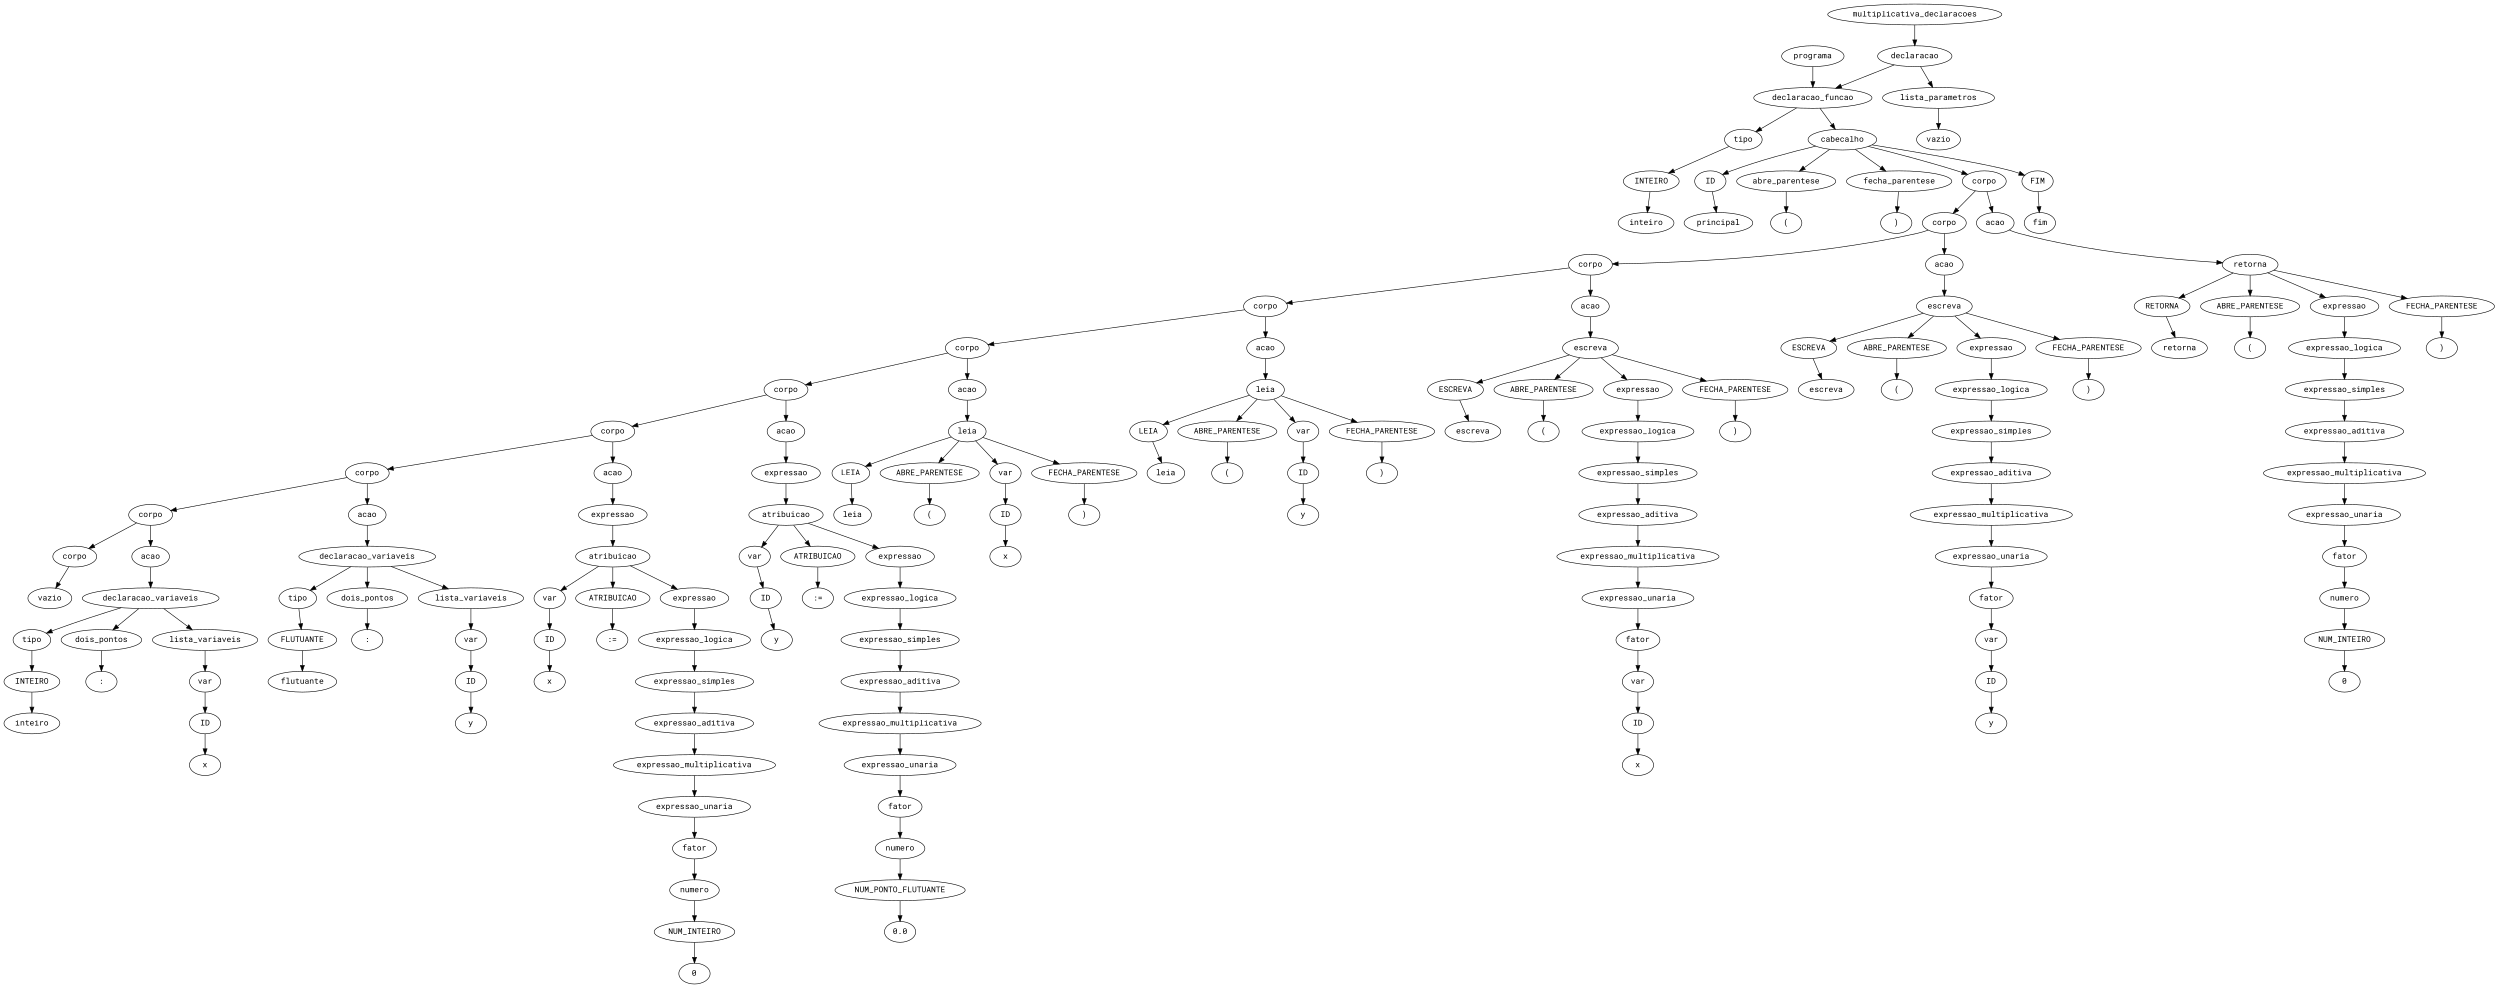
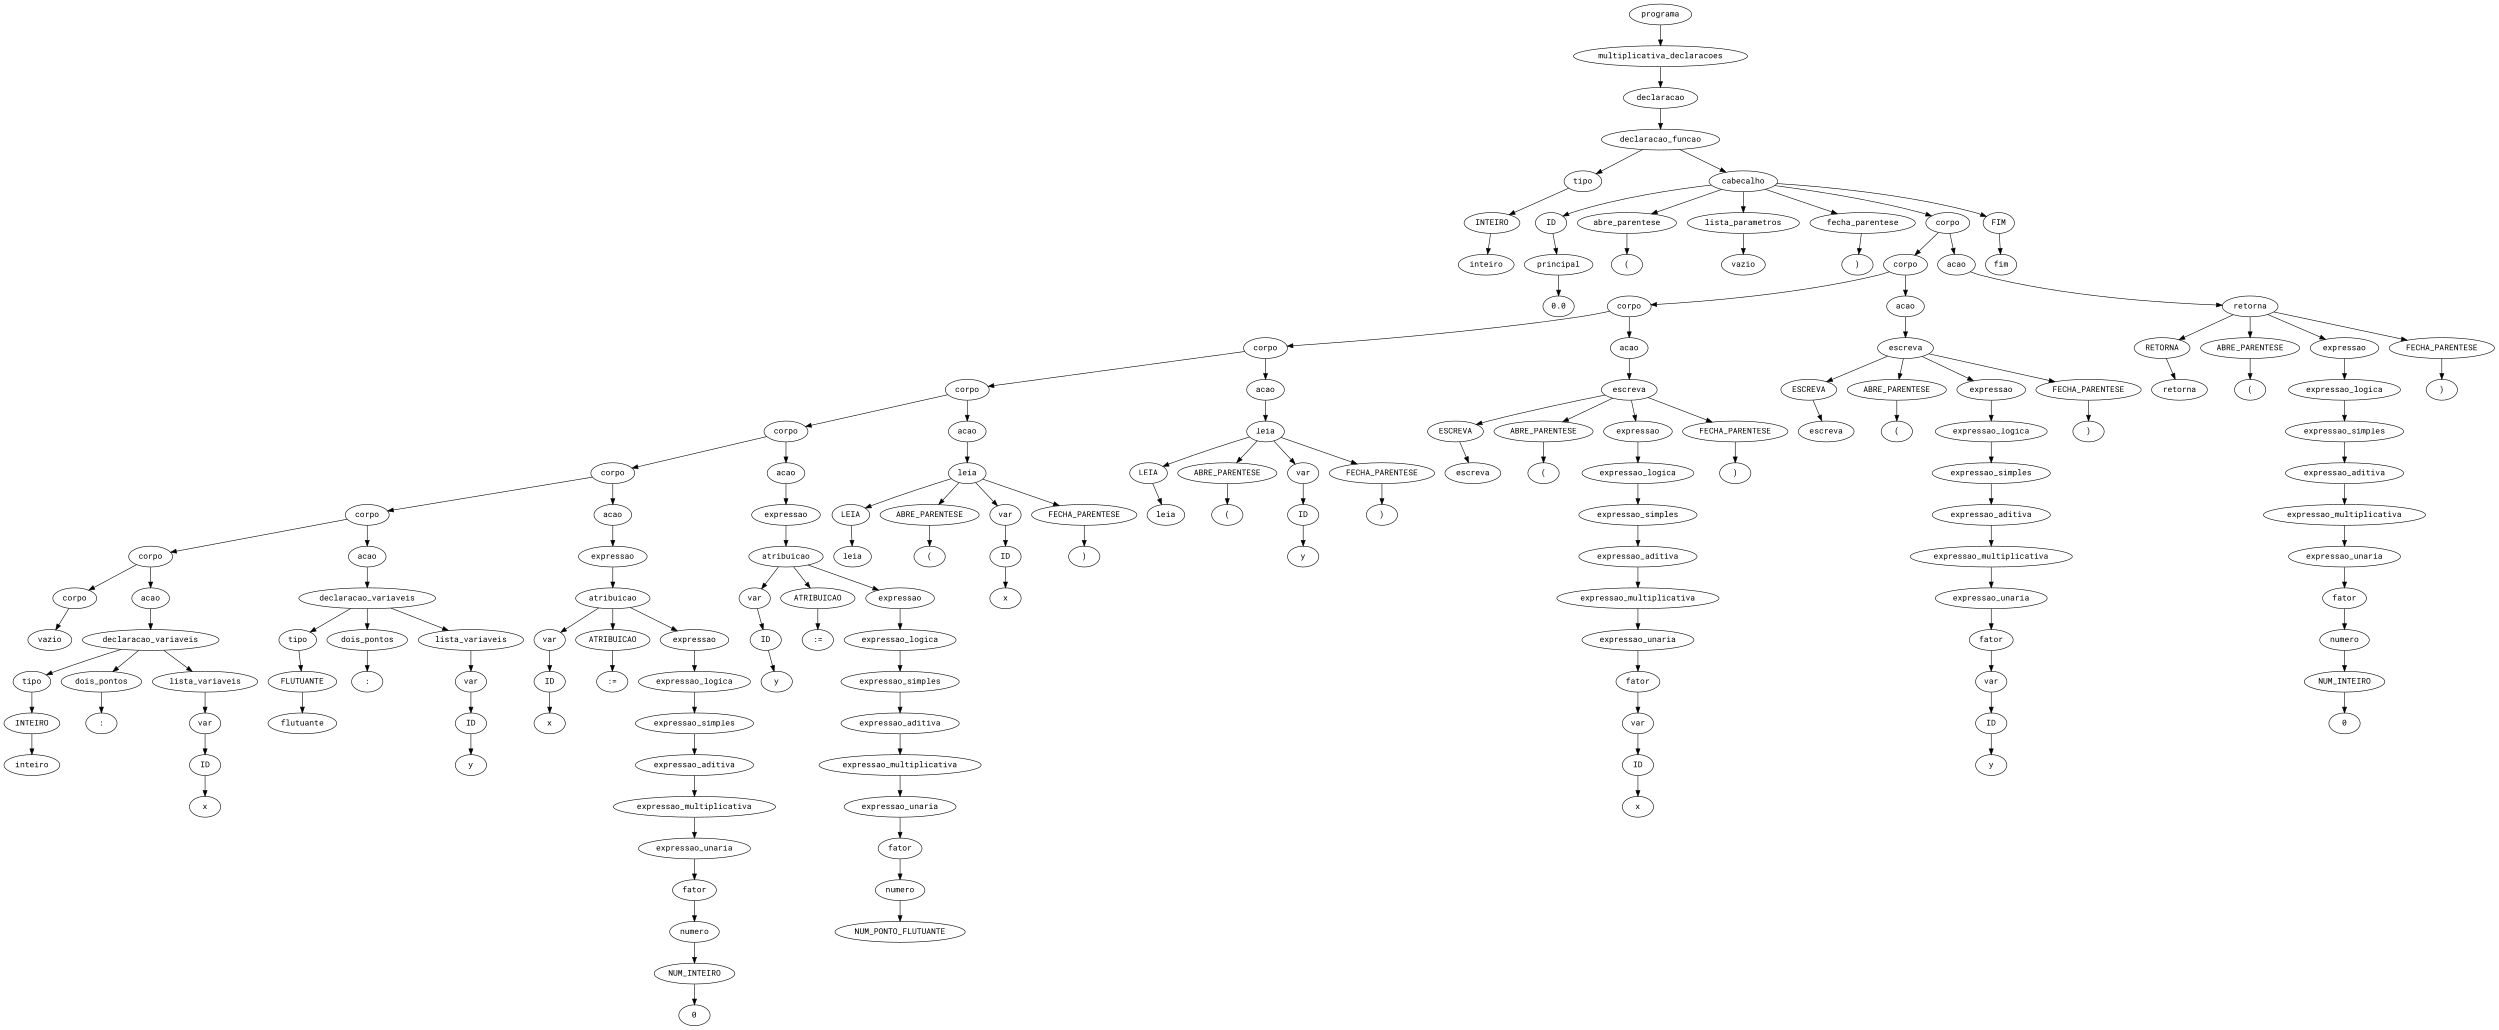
(1813, 74) -> (1661, 32)
(1925, 74) -> (1743, 199)
(900, 908) -> (1559, 283)
